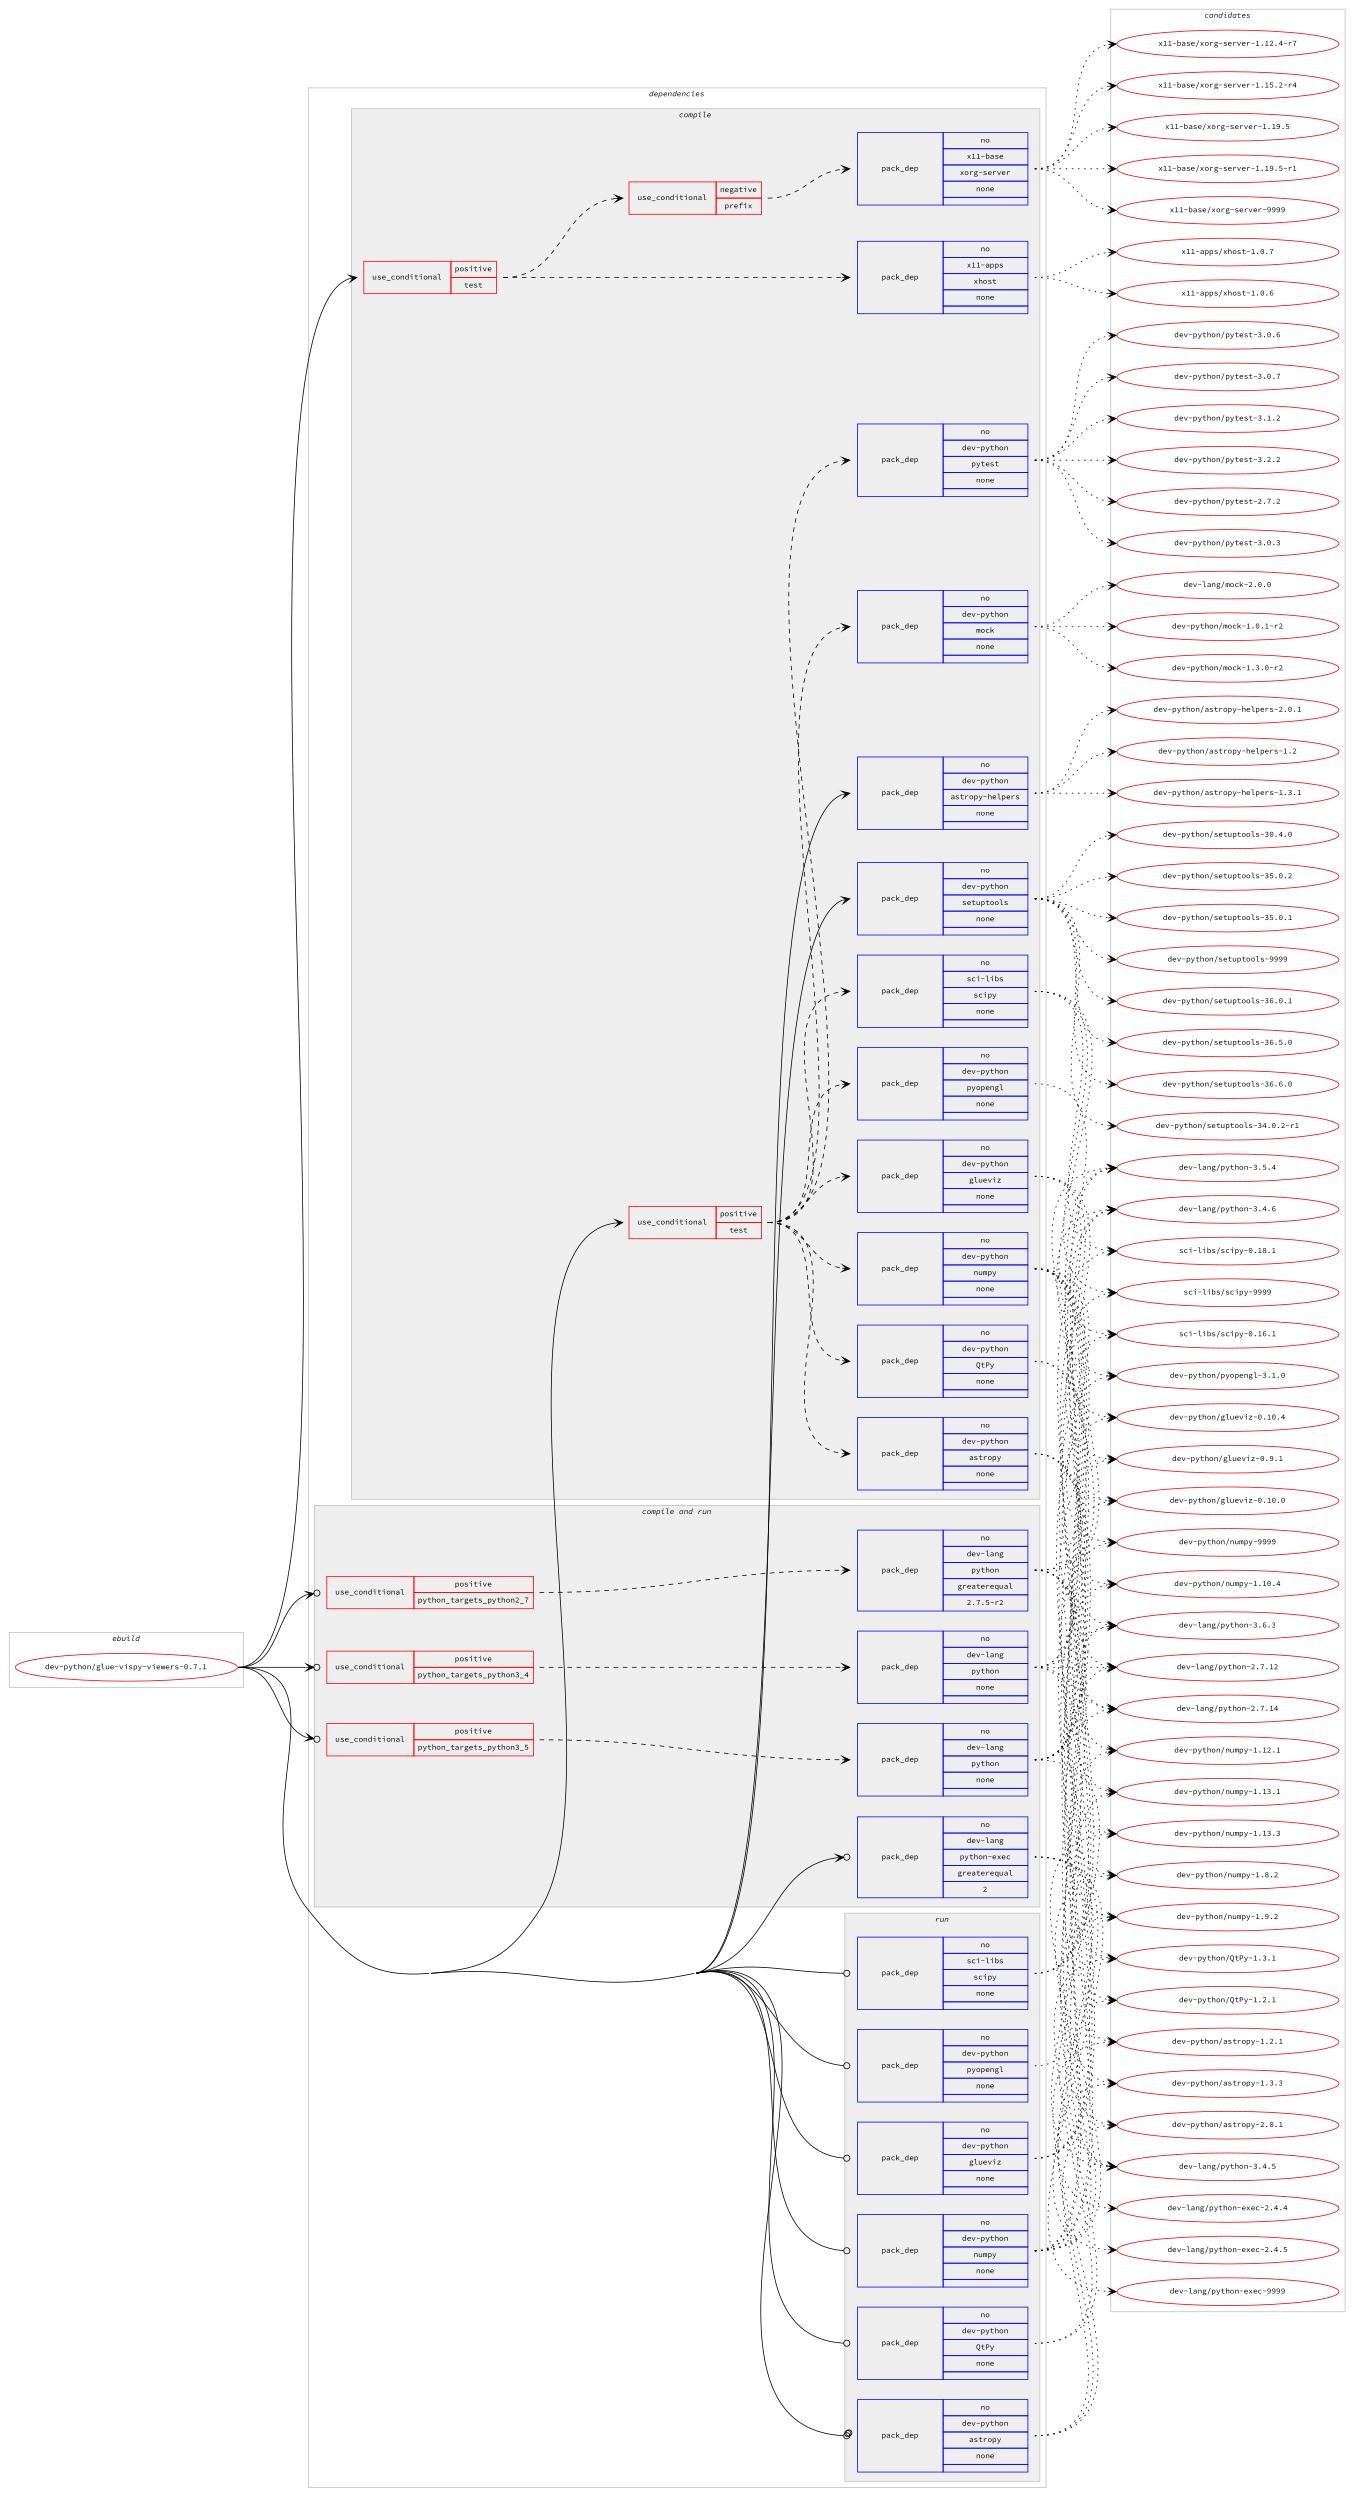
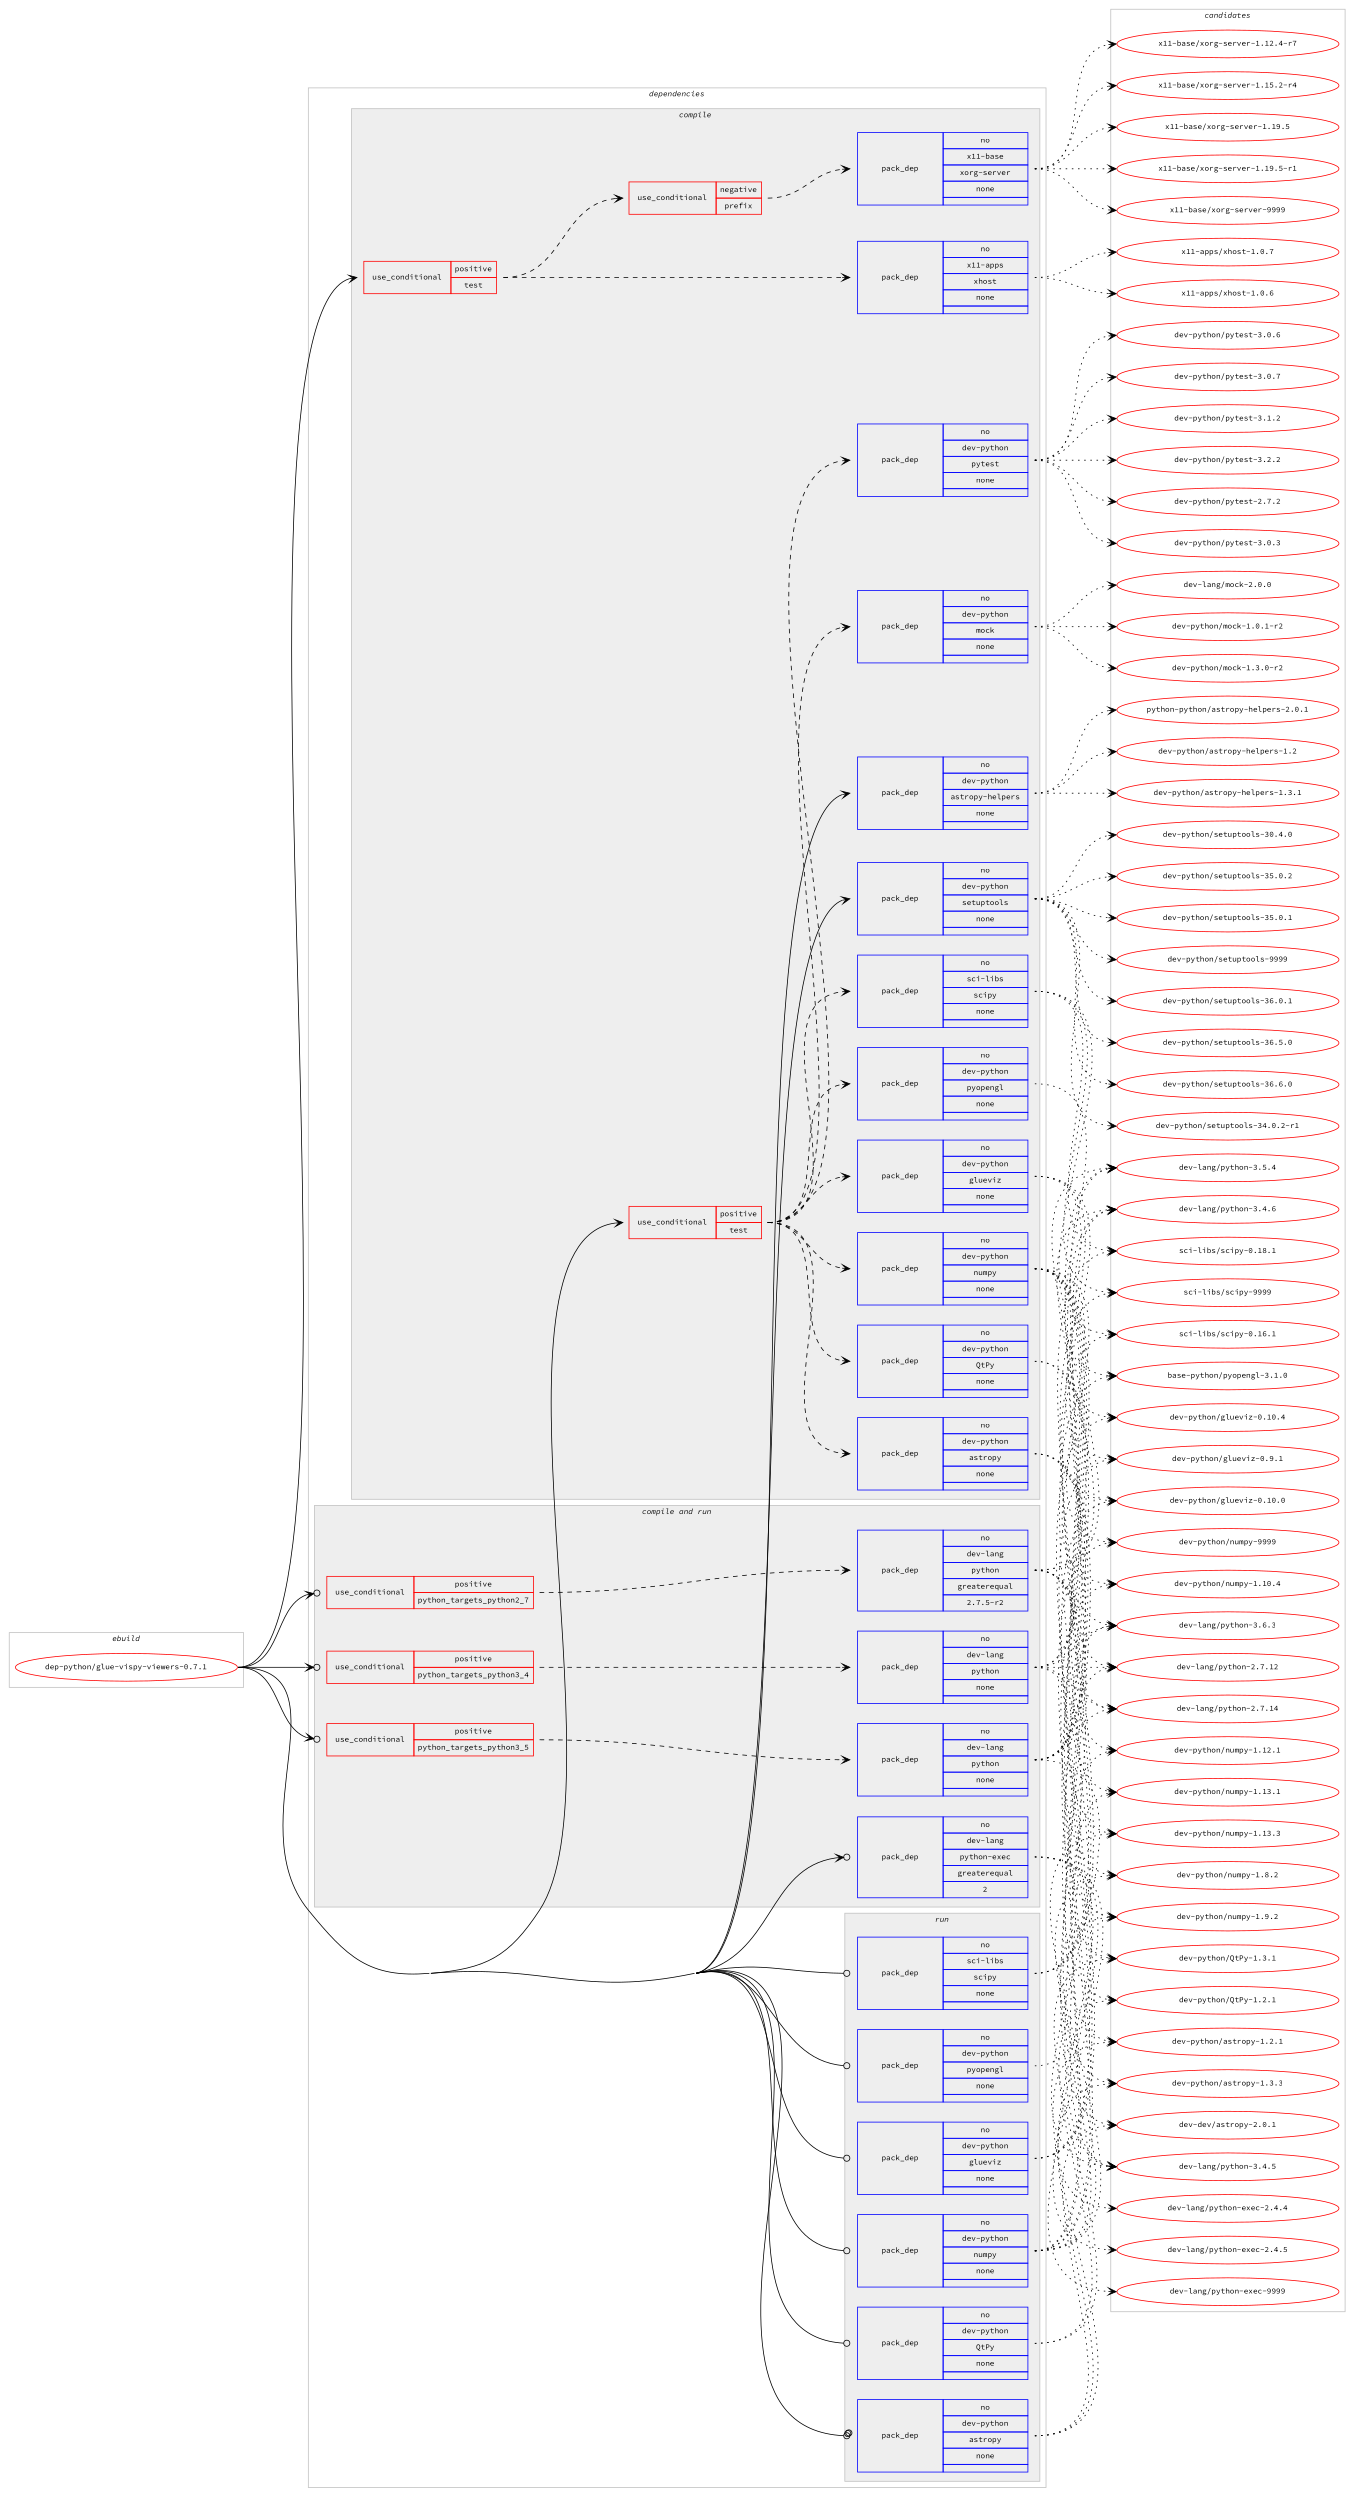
(1228, 710) -> (1228, 710)
(1228, 1376) -> (1228, 1376)
(126, 1667) -> (126, 1667)
(1228, 2125) -> (1228, 2125)
